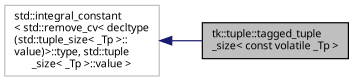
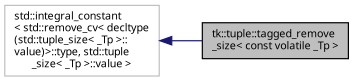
(275, 41) -> (275, 41)
